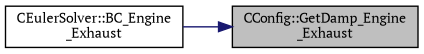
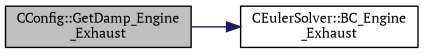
(201, 27) -> (209, 27)
